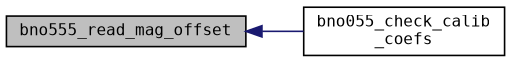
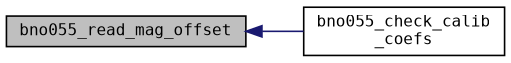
(126, 31) -> (126, 31)
